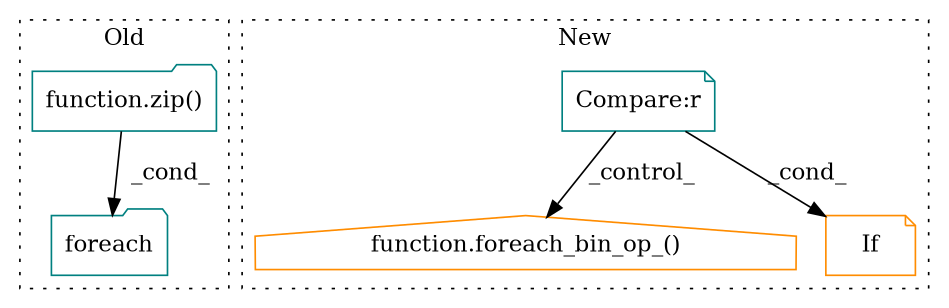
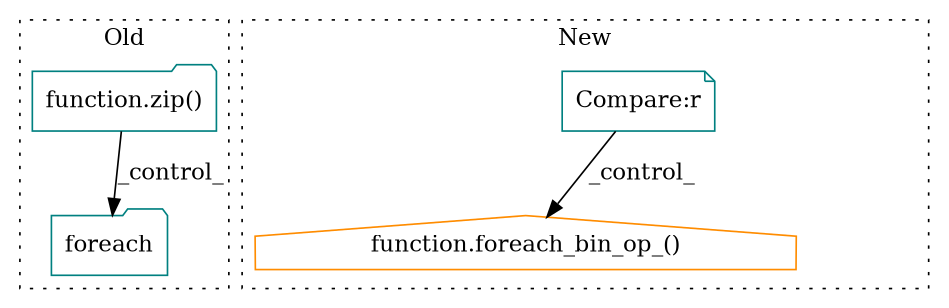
(171, 173) -> (171, 173)
(871, 245) -> none
